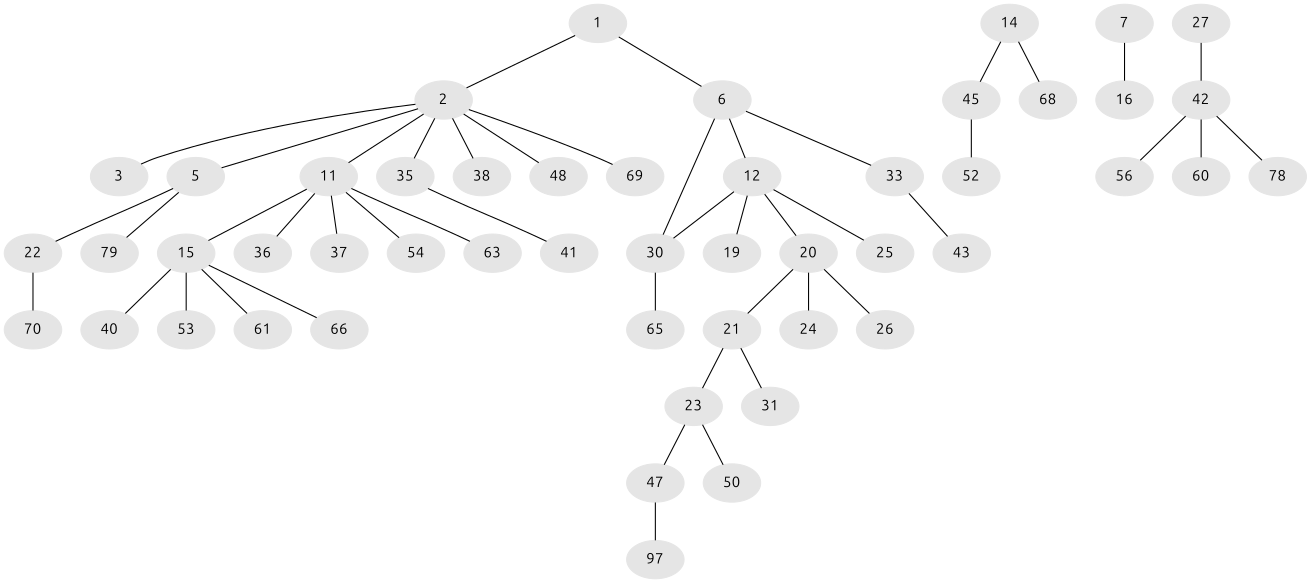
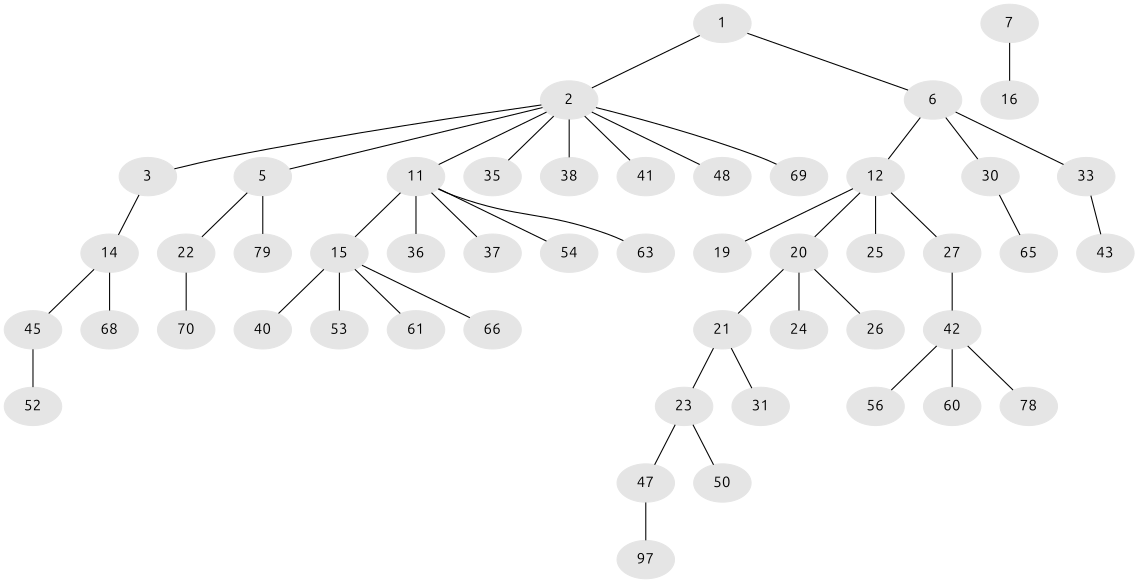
none -> (129, 215)
(487, 215) -> (607, 138)
(704, 215) -> (914, 215)
